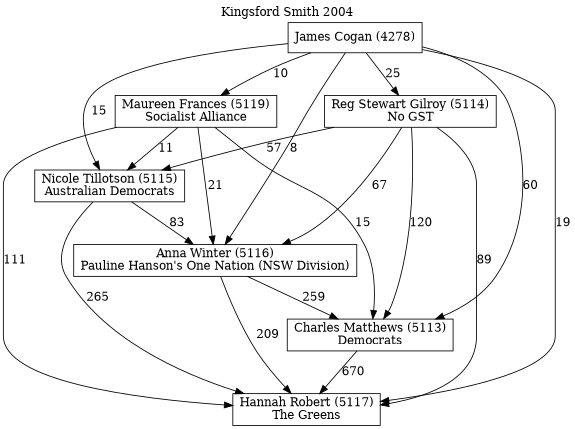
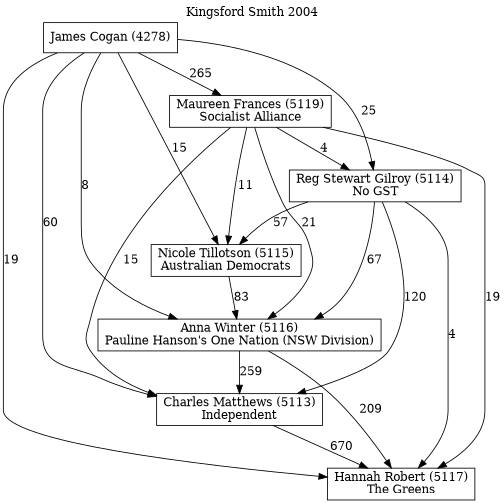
(281, 74) -> (201, 74)
none -> (309, 147)
(15, 260) -> (493, 298)
(484, 260) -> (452, 335)
(107, 323) -> none
(370, 335) -> (240, 410)
